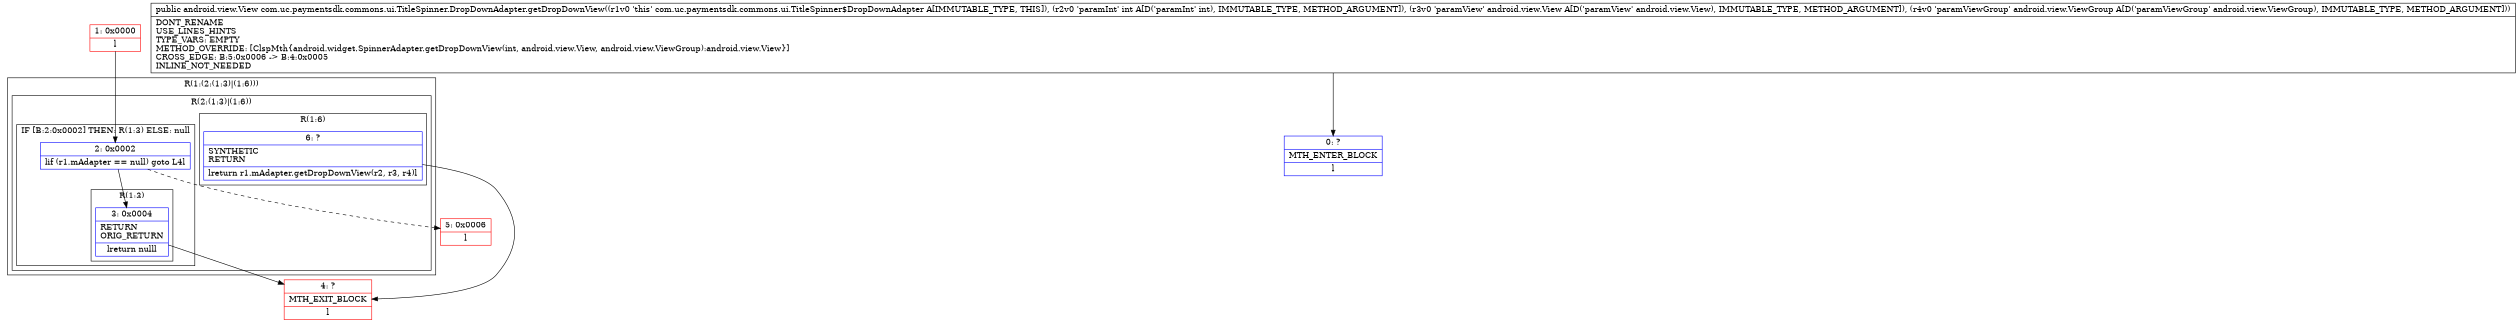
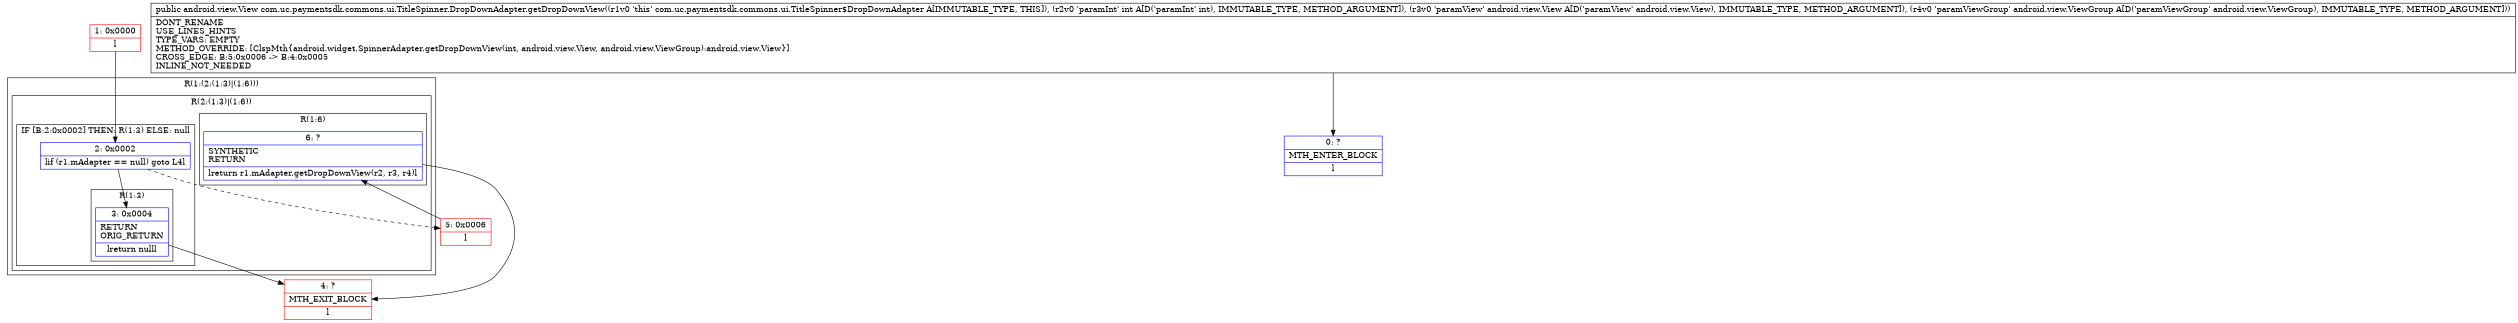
none -> (403, 201)
